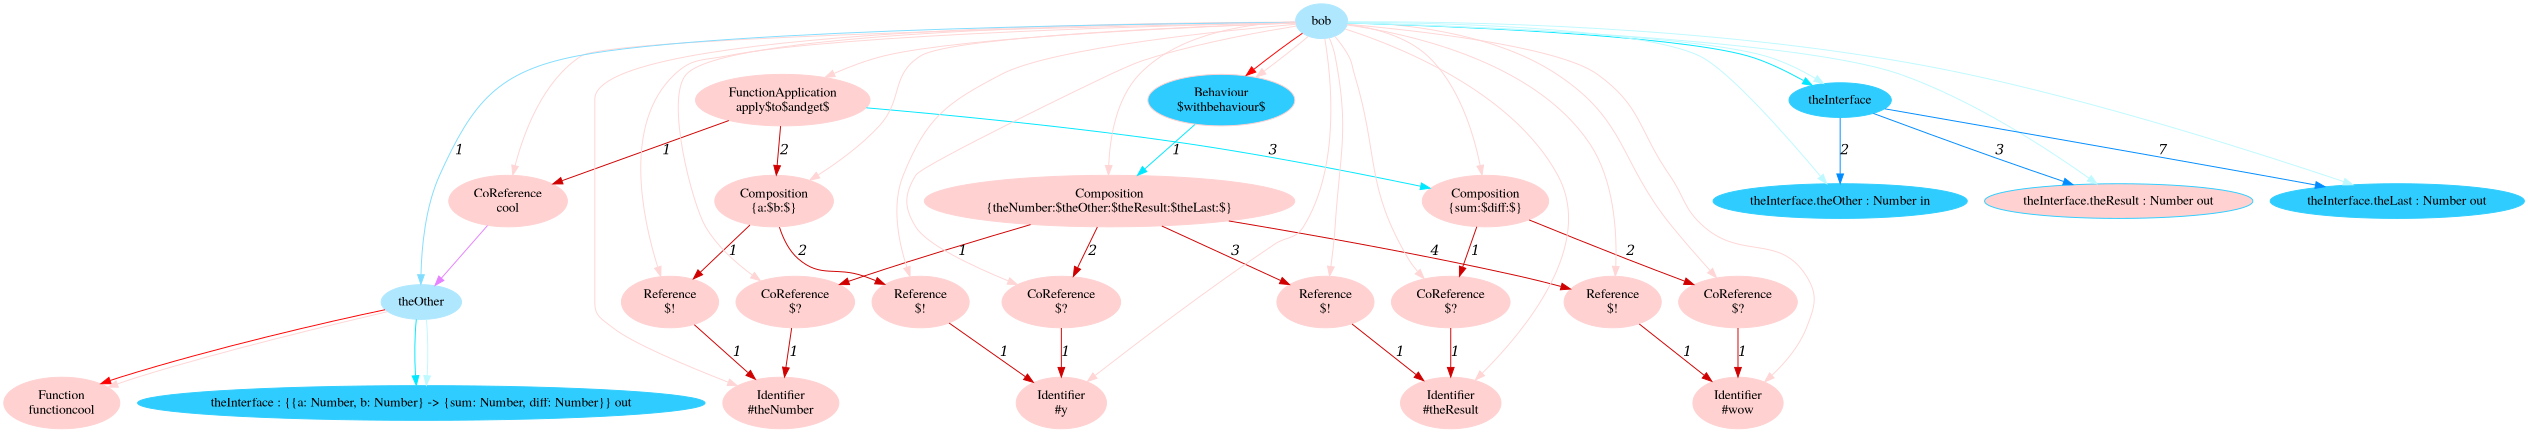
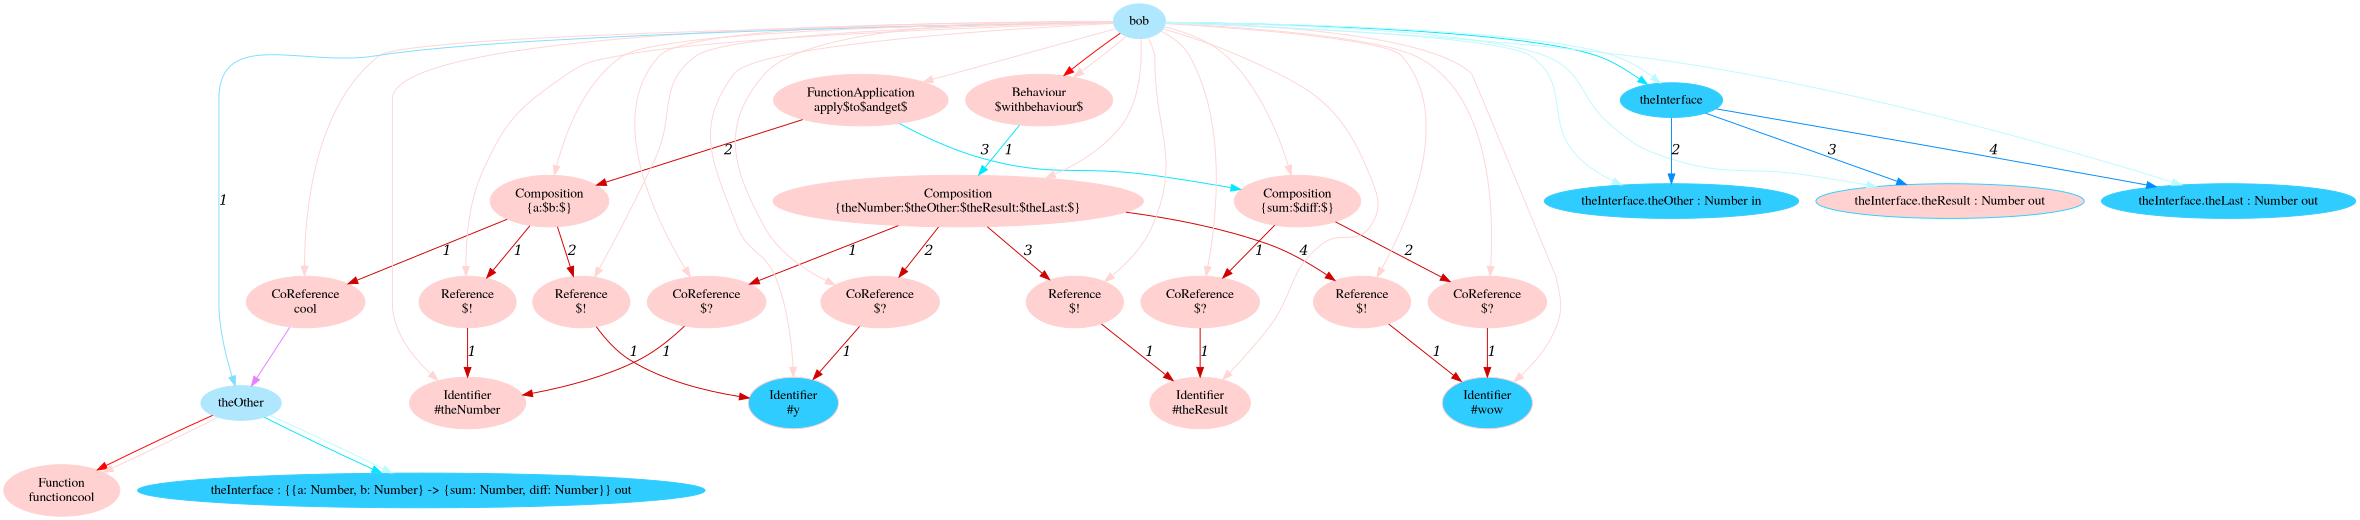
(1221, 100) -> (1039, 100)
(650, 149) -> (432, 250)
(2163, 151) -> (1994, 151)
(1061, 403) -> (793, 403)
(1738, 403) -> (1487, 403)
